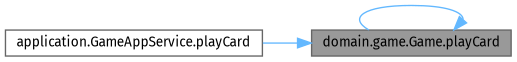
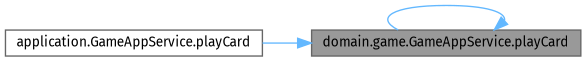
(411, 43) -> (446, 43)
